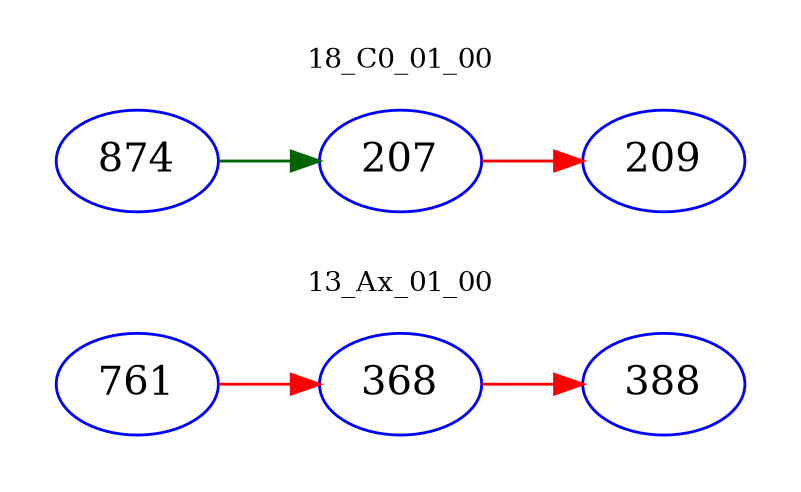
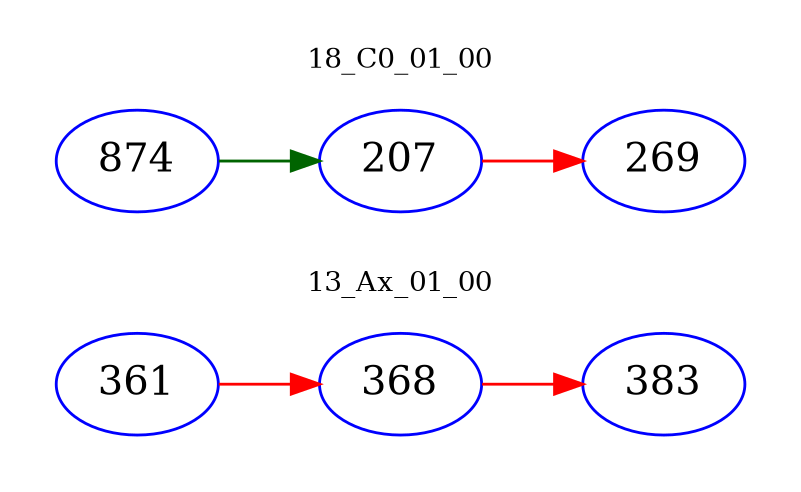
(664, 161) -> (664, 161)
(137, 384) -> (137, 384)
(664, 384) -> (664, 384)
